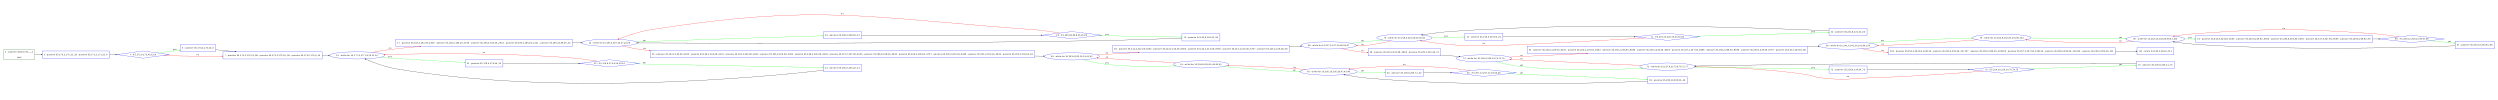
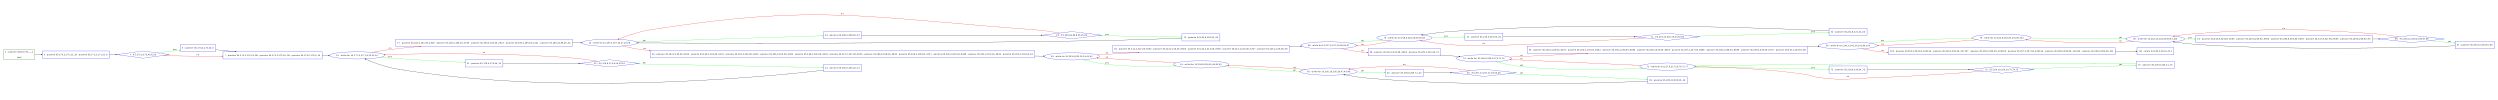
(1916, 63) -> (1916, 63)
